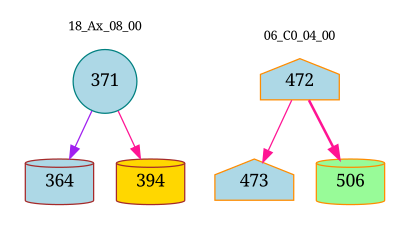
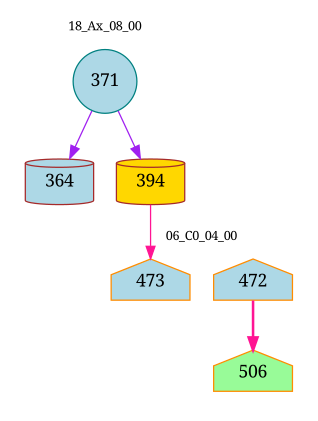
(280, 125) -> (151, 233)
(127, 129) -> (127, 129)
(350, 182) -> (253, 373)
